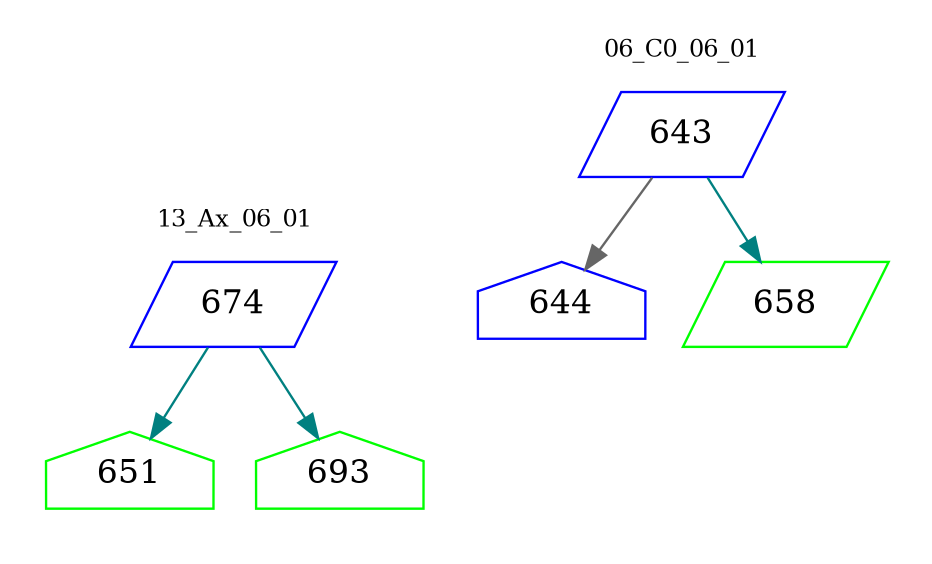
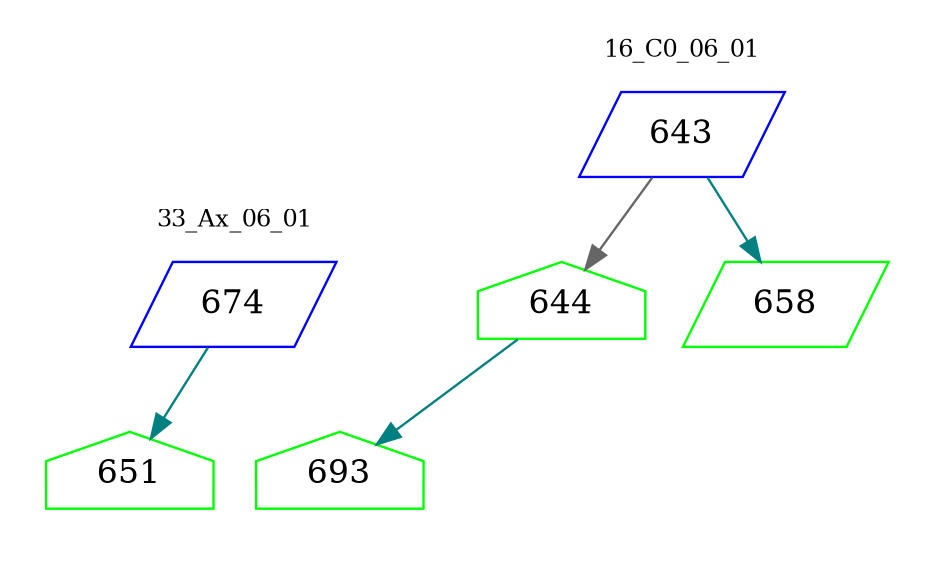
(682, 51) -> (682, 51)
(235, 221) -> (235, 221)
(562, 304) -> (562, 304)
(283, 383) -> (457, 385)
